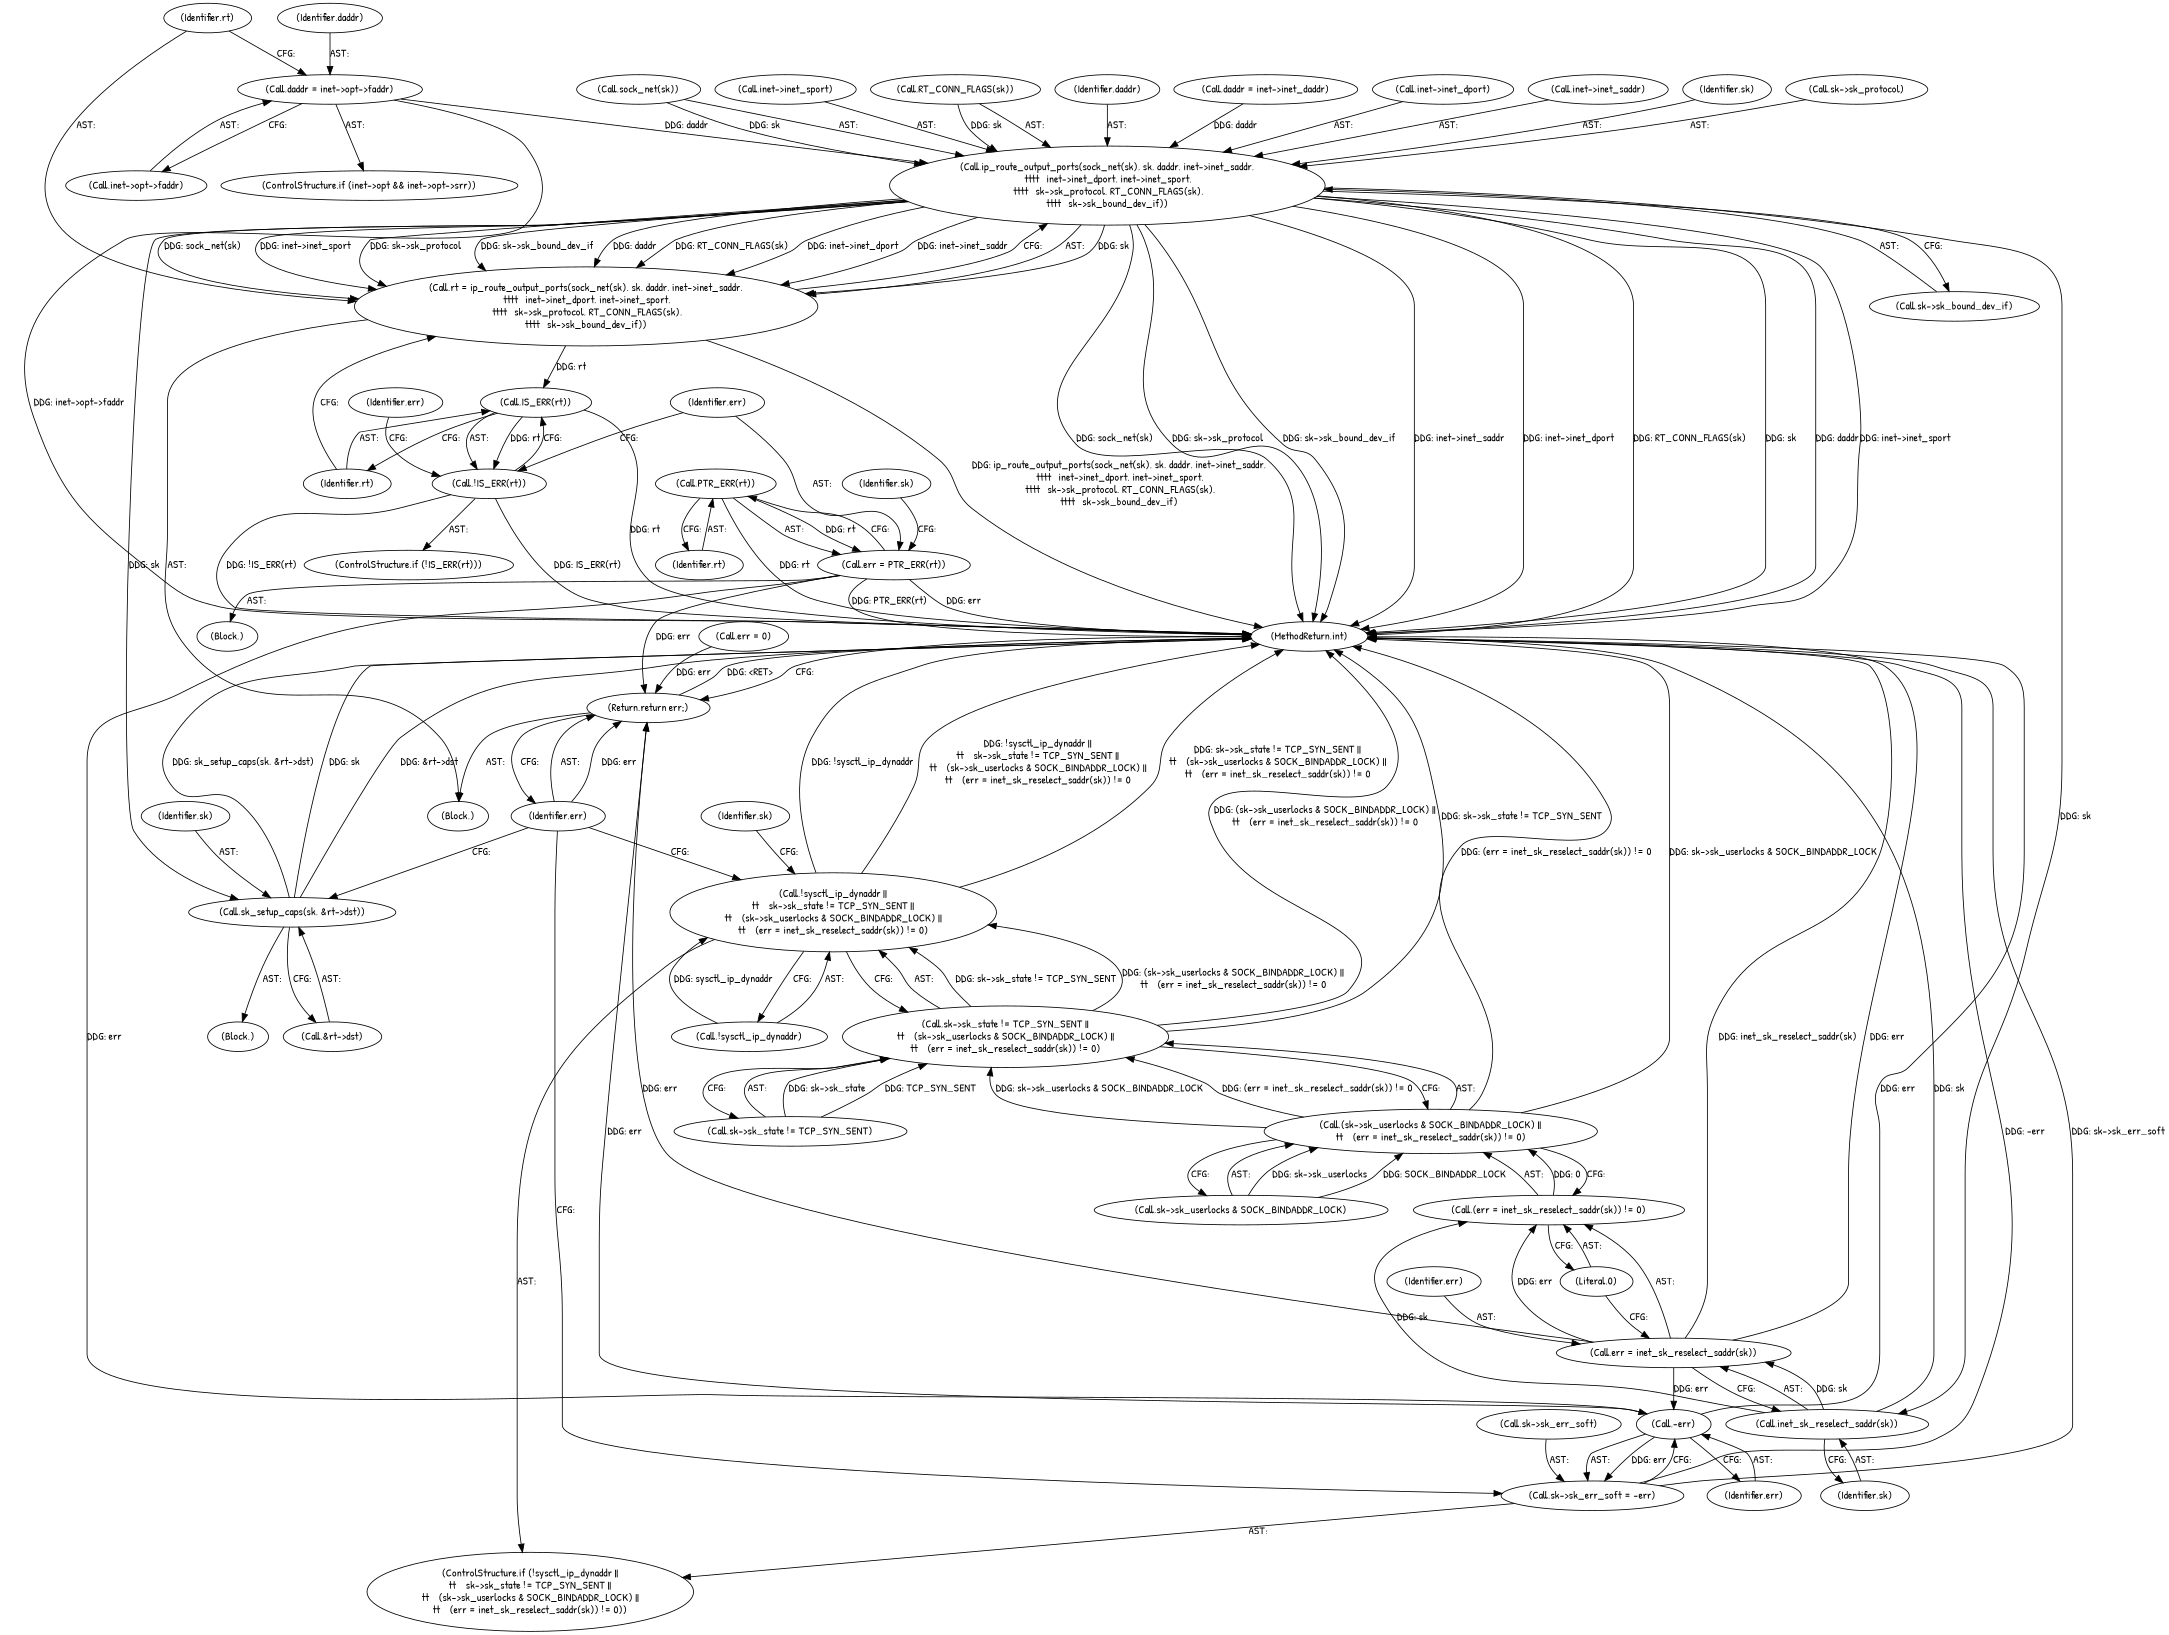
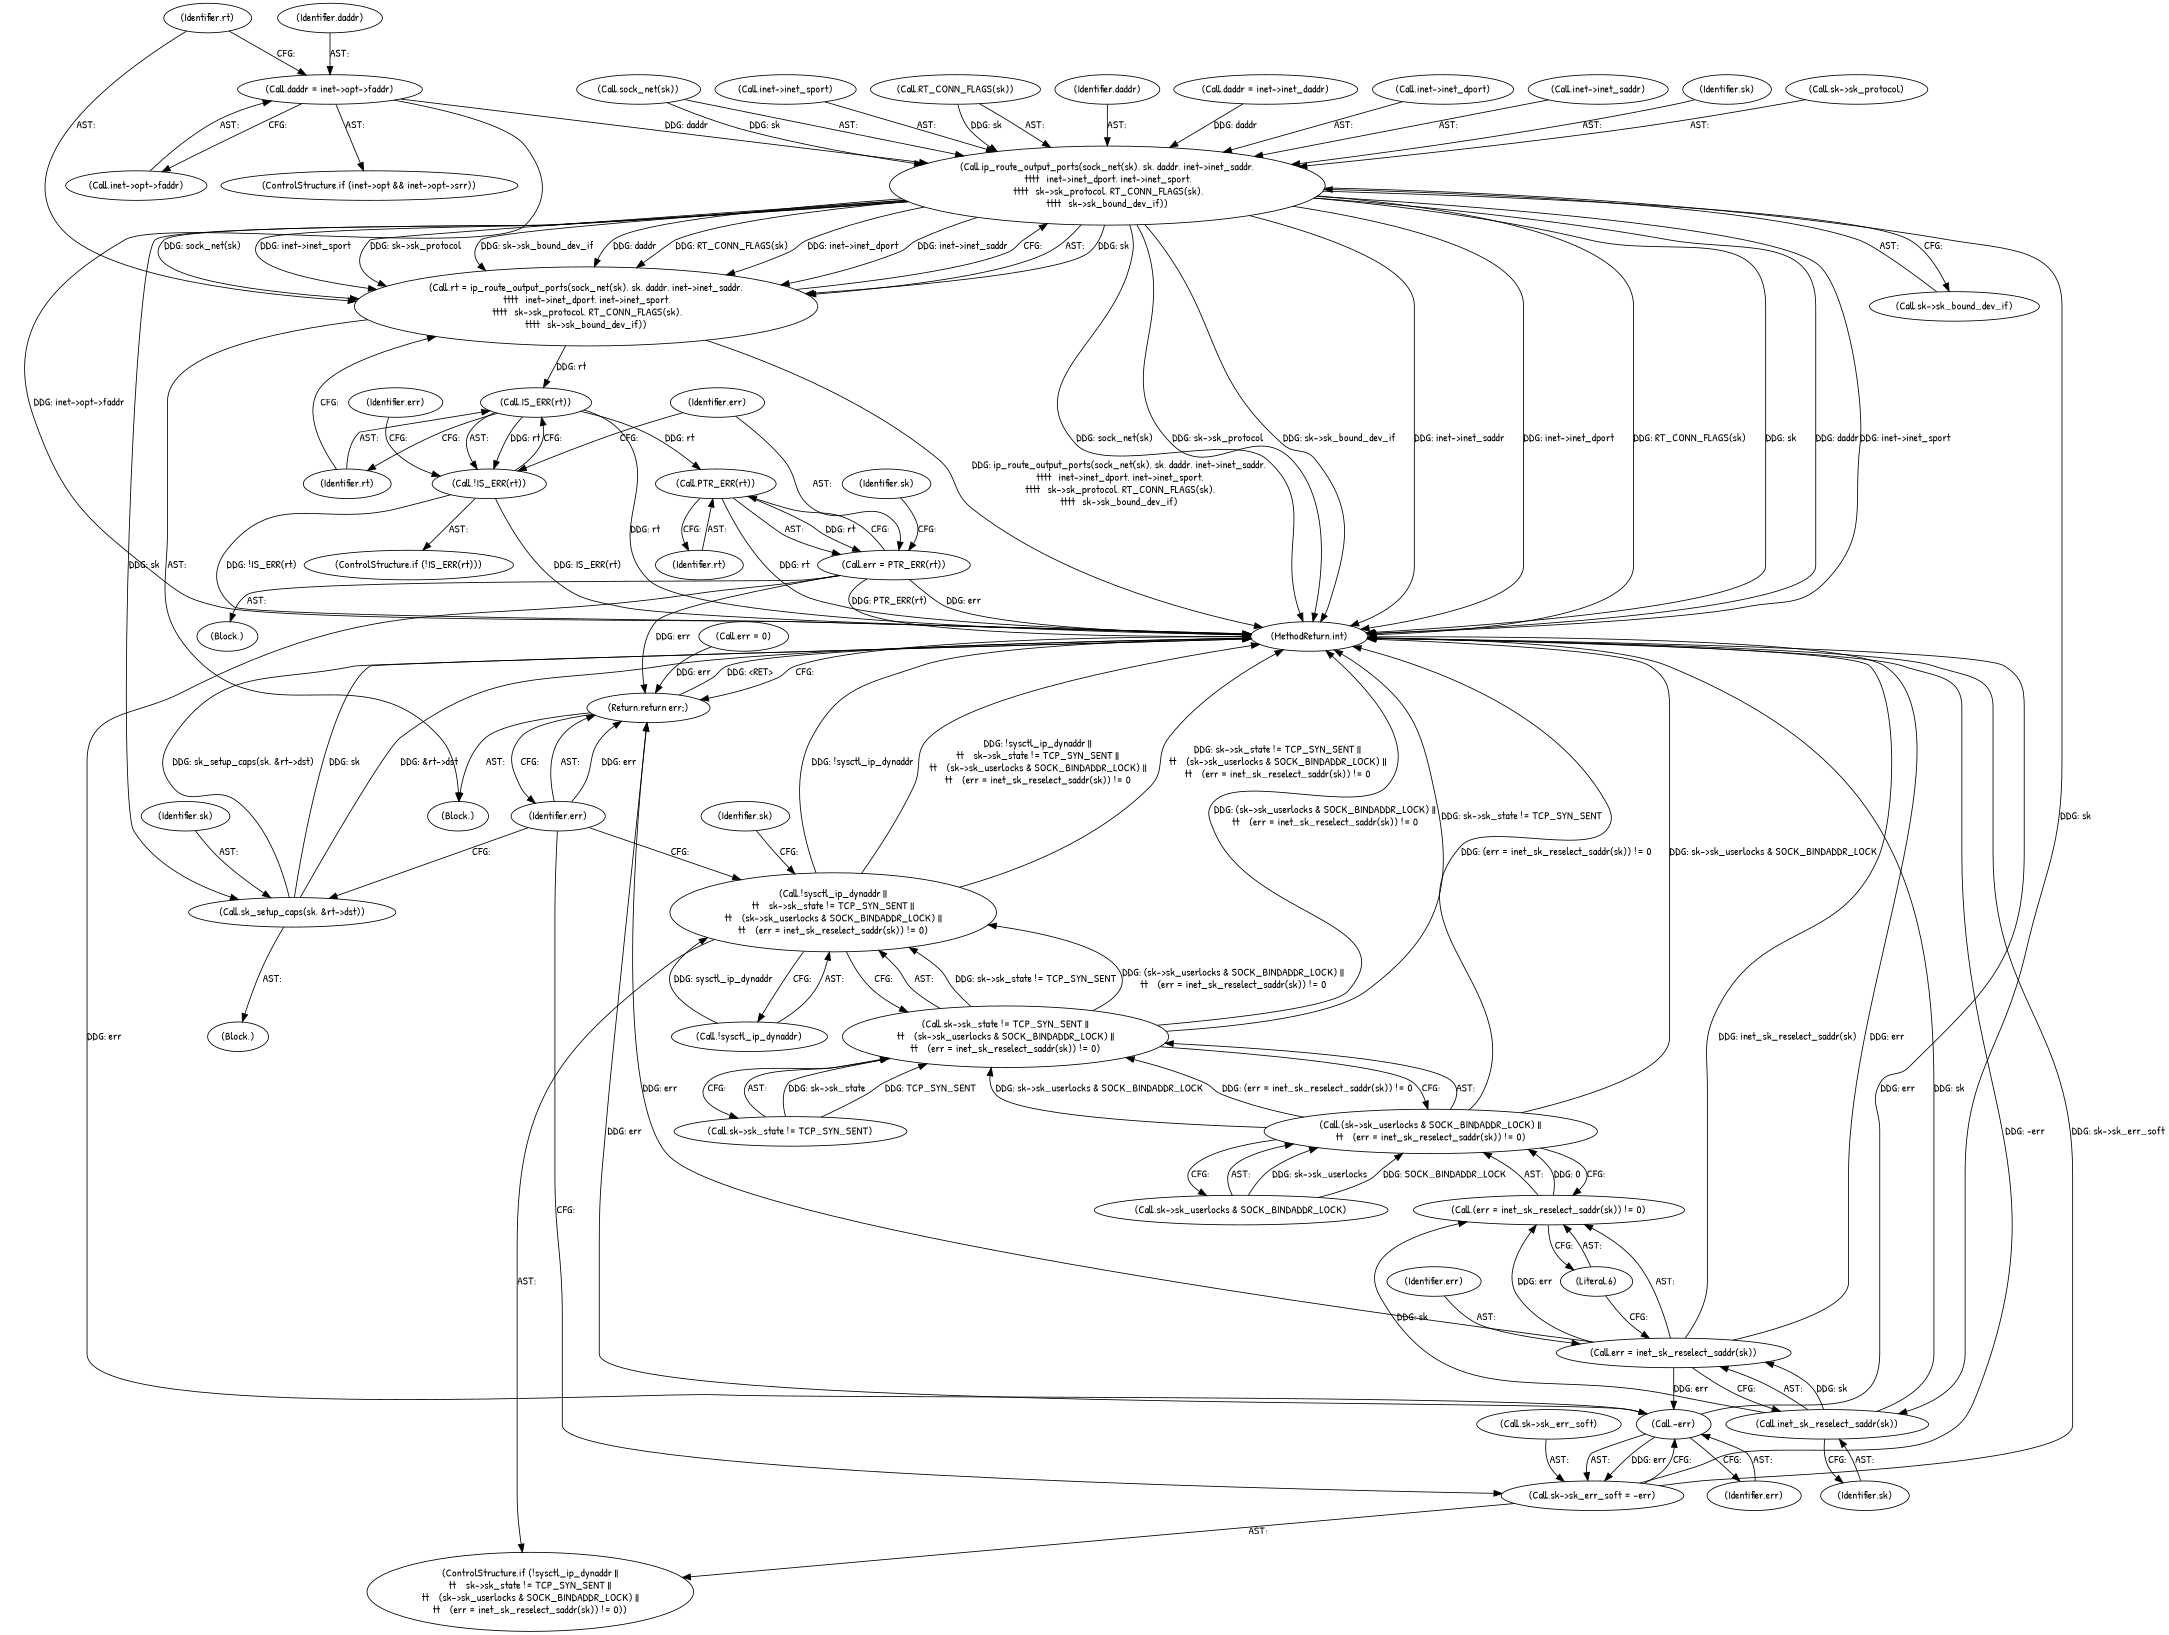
none -> (641, 430)
(332, 1037) -> none
(1597, 1282) -> (1597, 1282)
